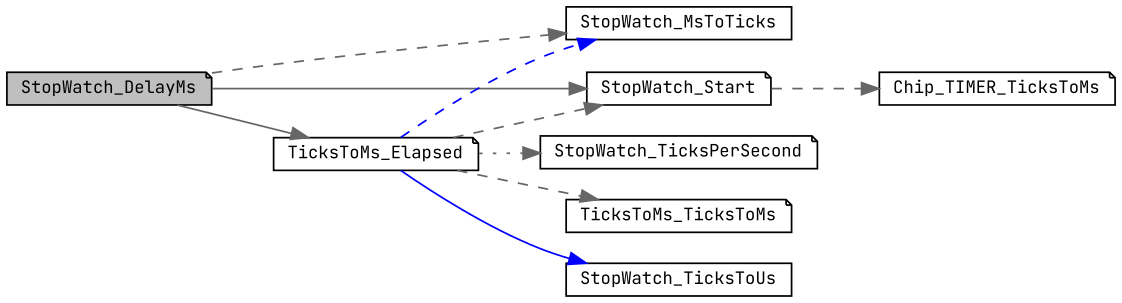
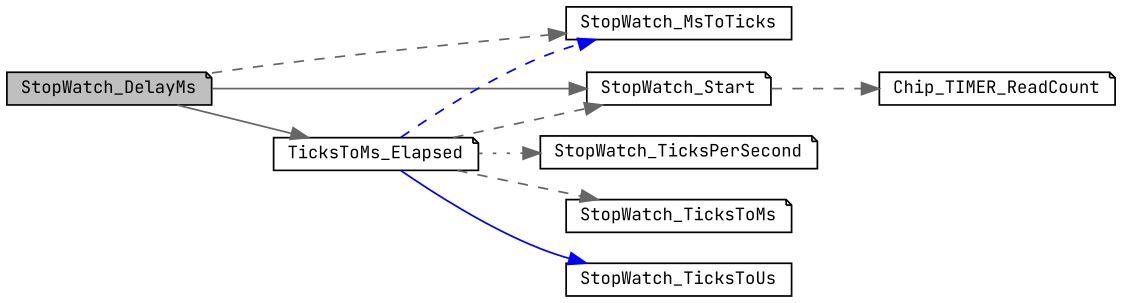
(997, 89) -> (997, 89)
(679, 216) -> (679, 216)
